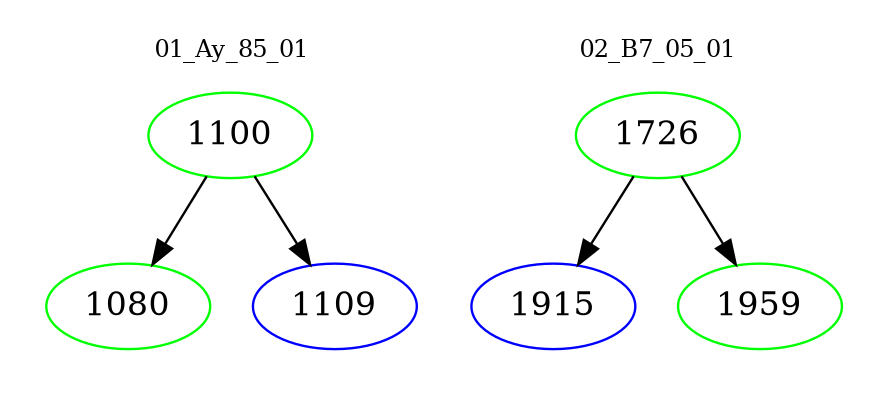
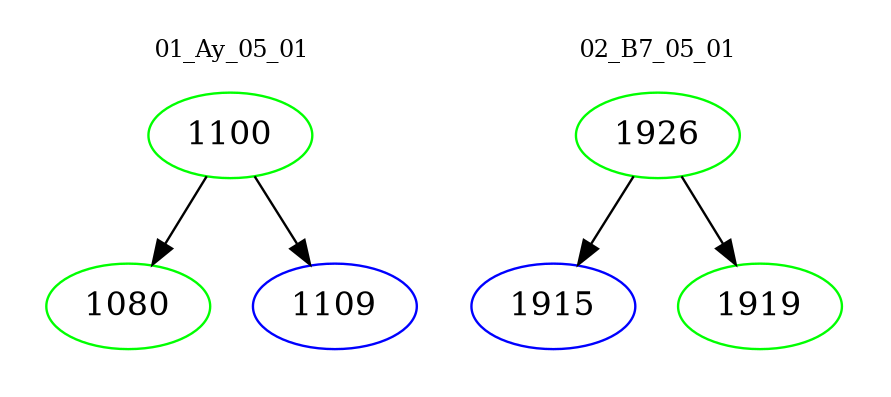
(232, 51) -> (232, 51)
(658, 135) -> (658, 135)
(760, 306) -> (760, 306)
